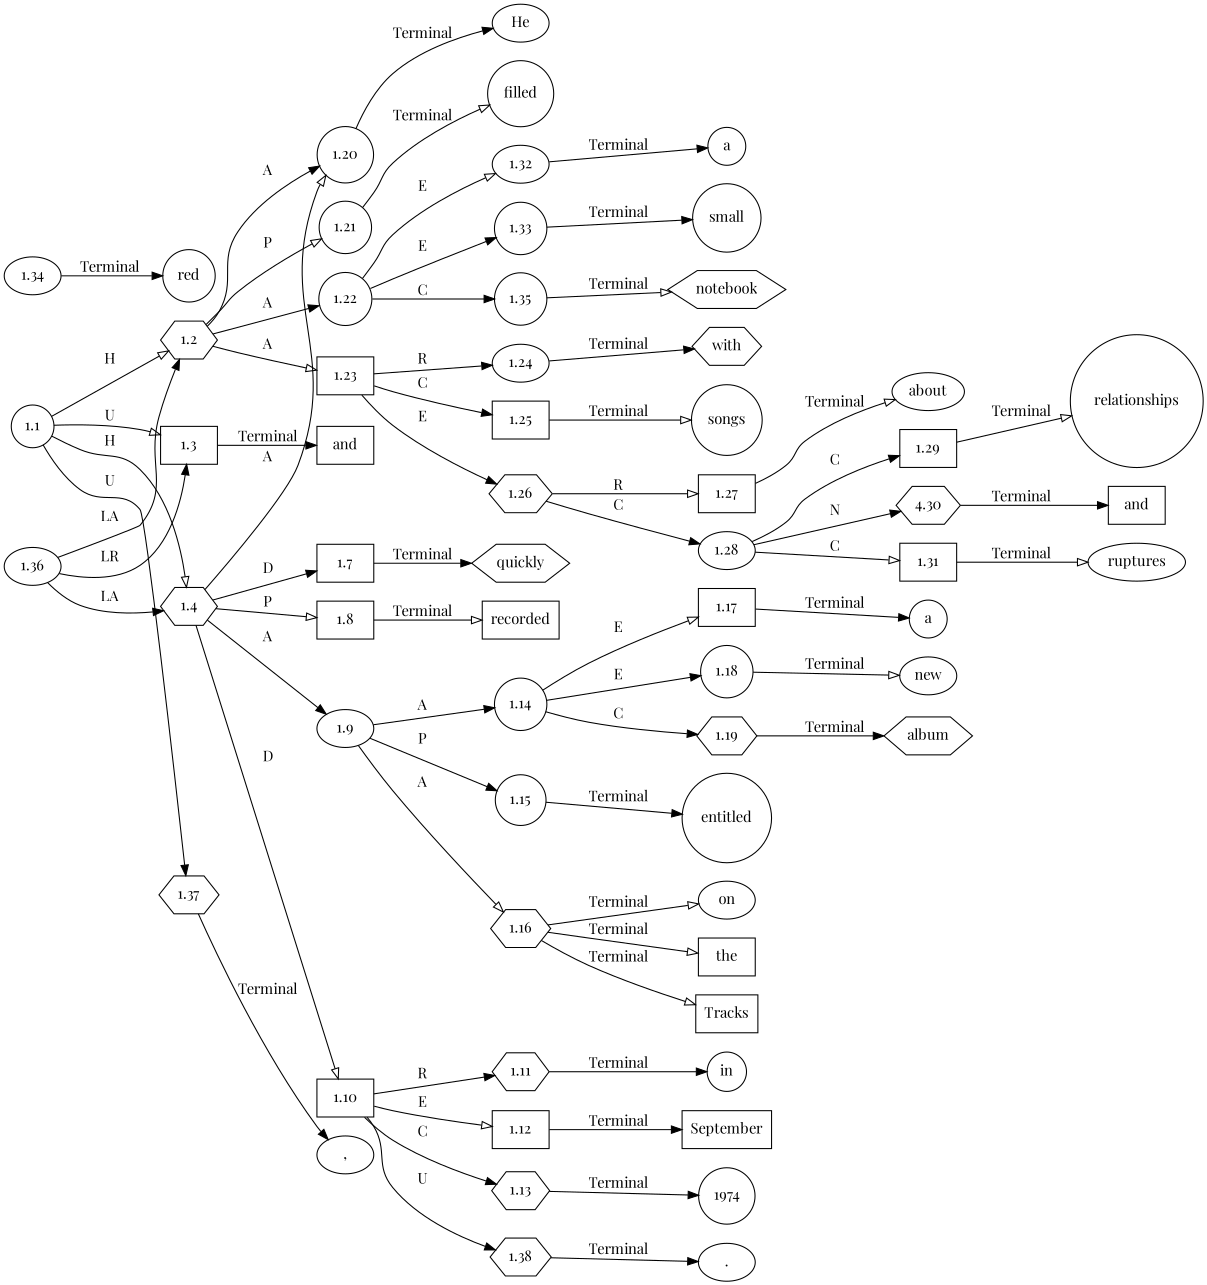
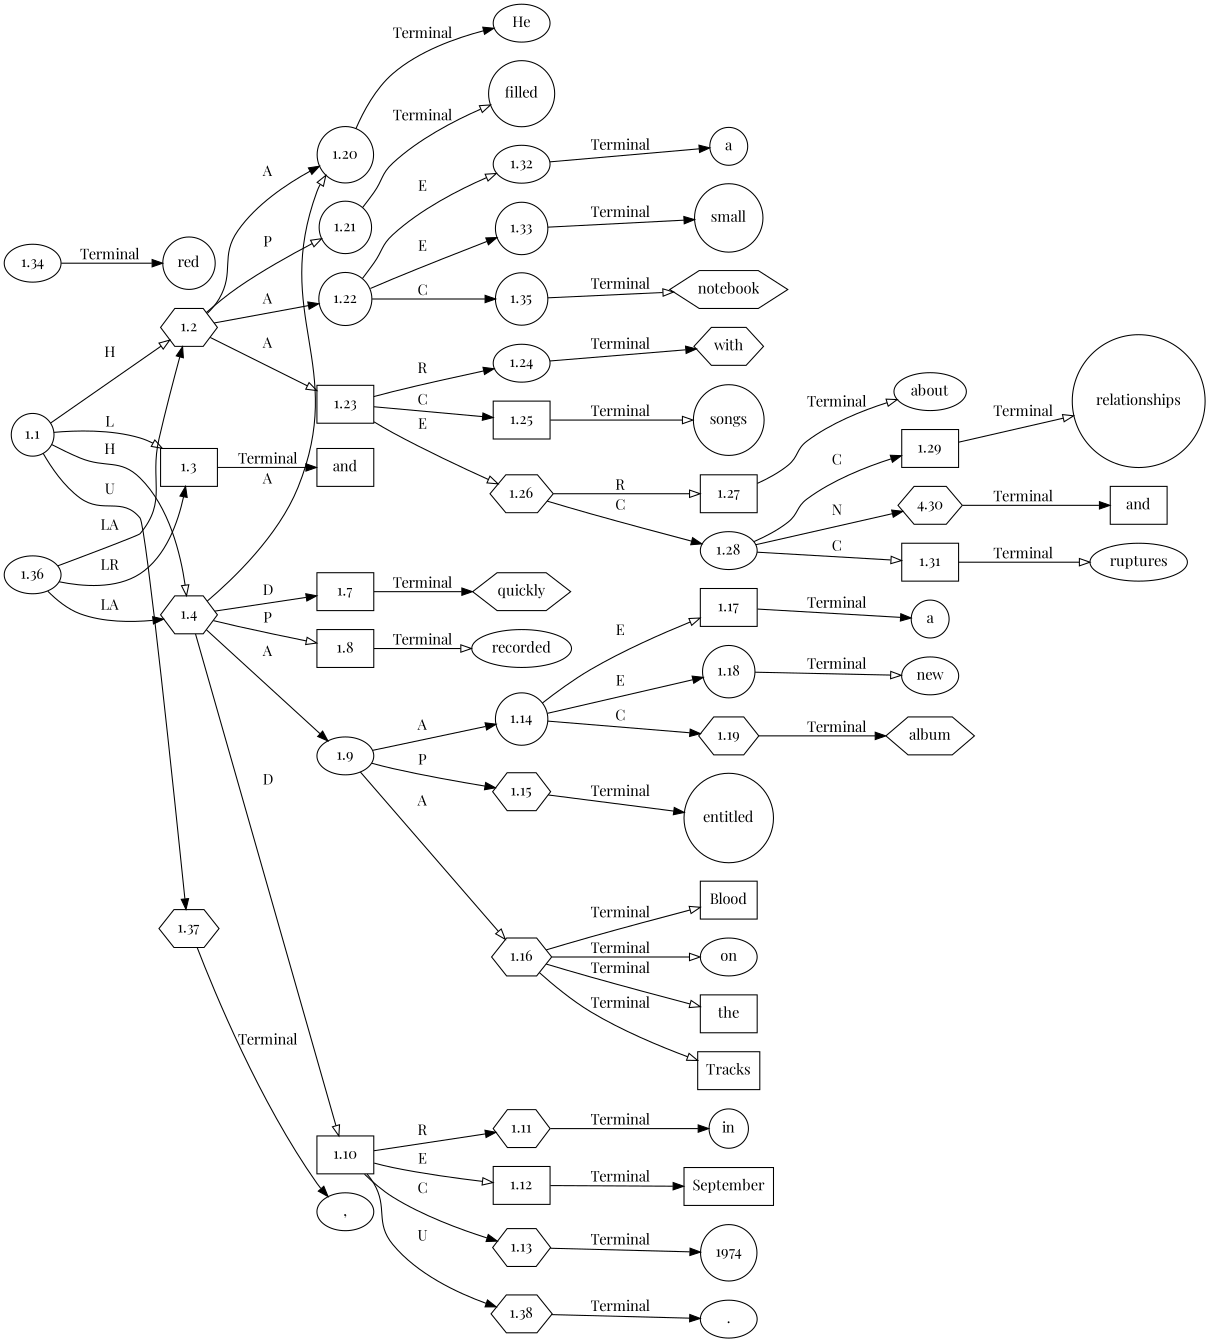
(110, 416) -> (110, 423)
(420, 444) -> (430, 452)
(521, 620) -> (522, 649)
(521, 800) -> (522, 792)
none -> (729, 900)
